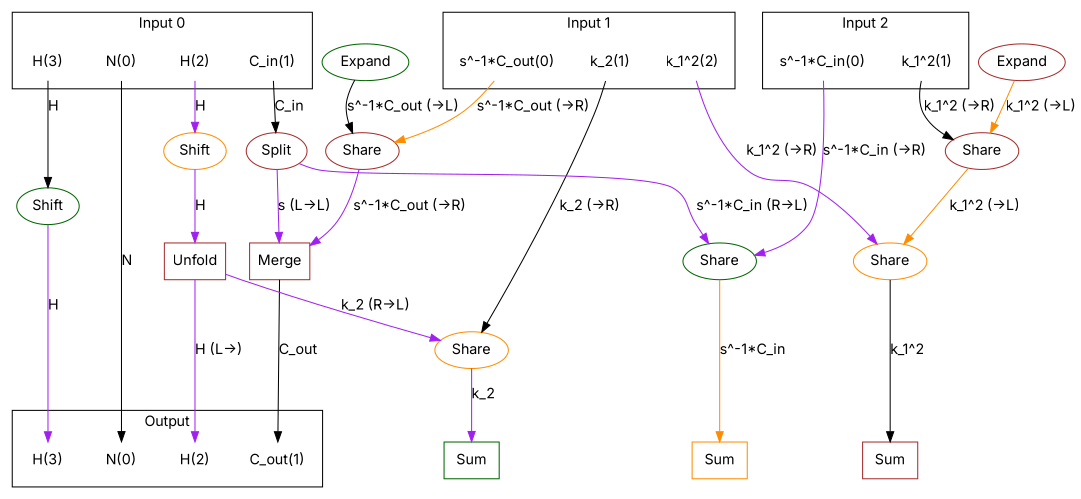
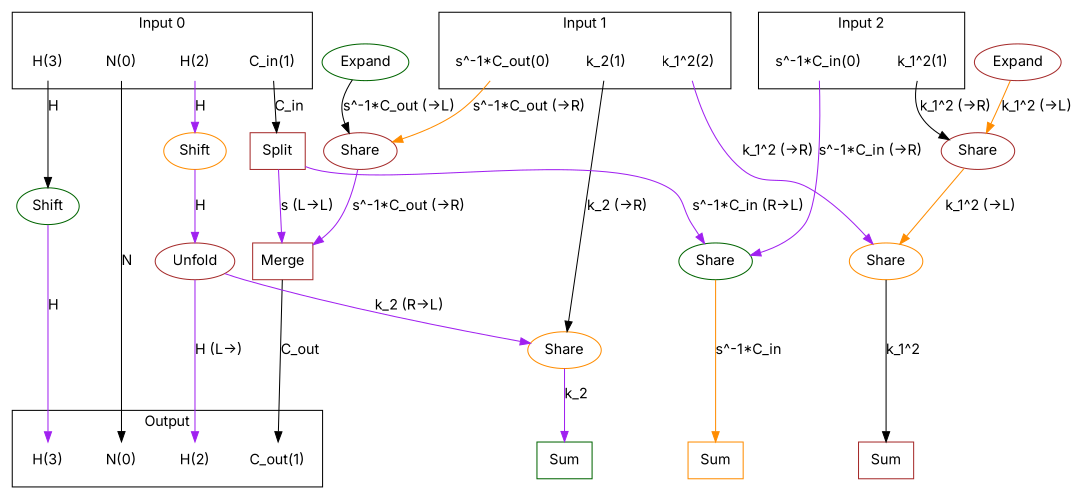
(277, 151) -> (278, 151)
(195, 261) -> (195, 261)
